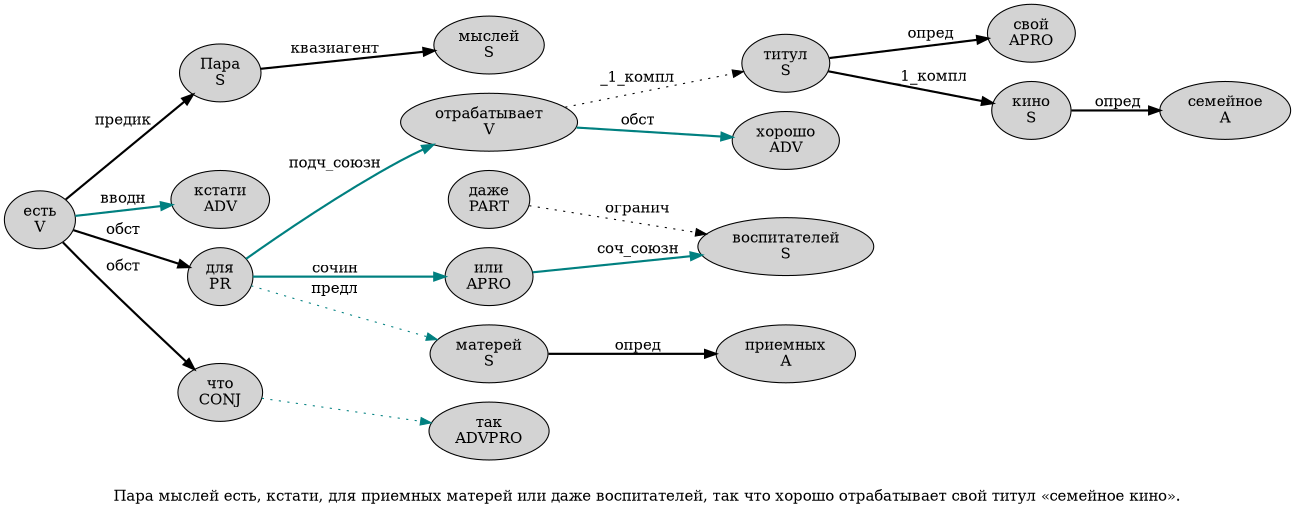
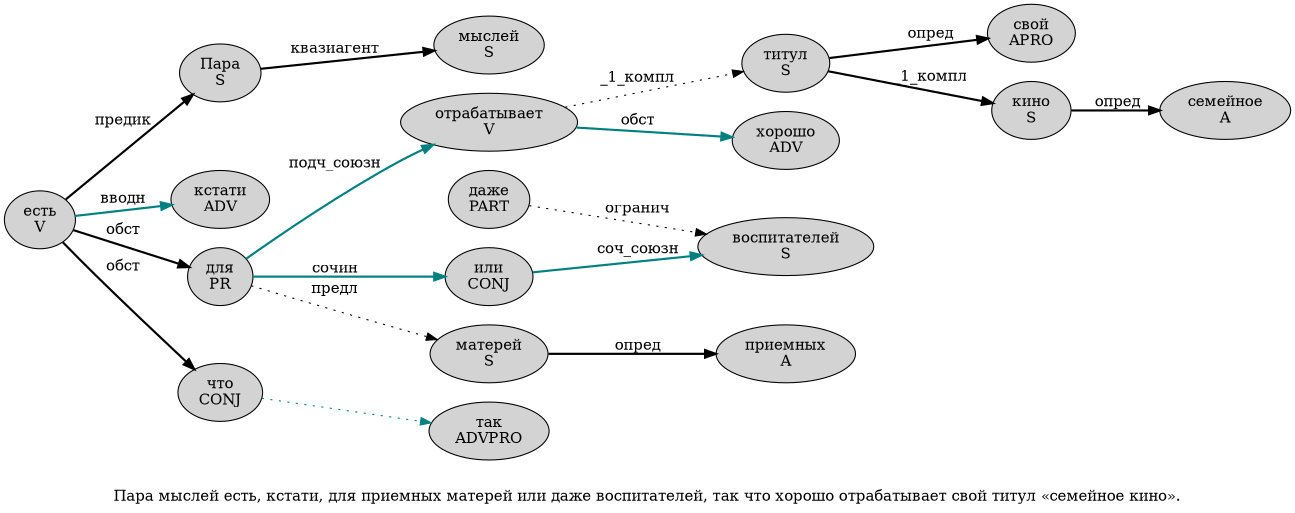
(489, 277) -> (489, 277)
(339, 311) -> (339, 311)
